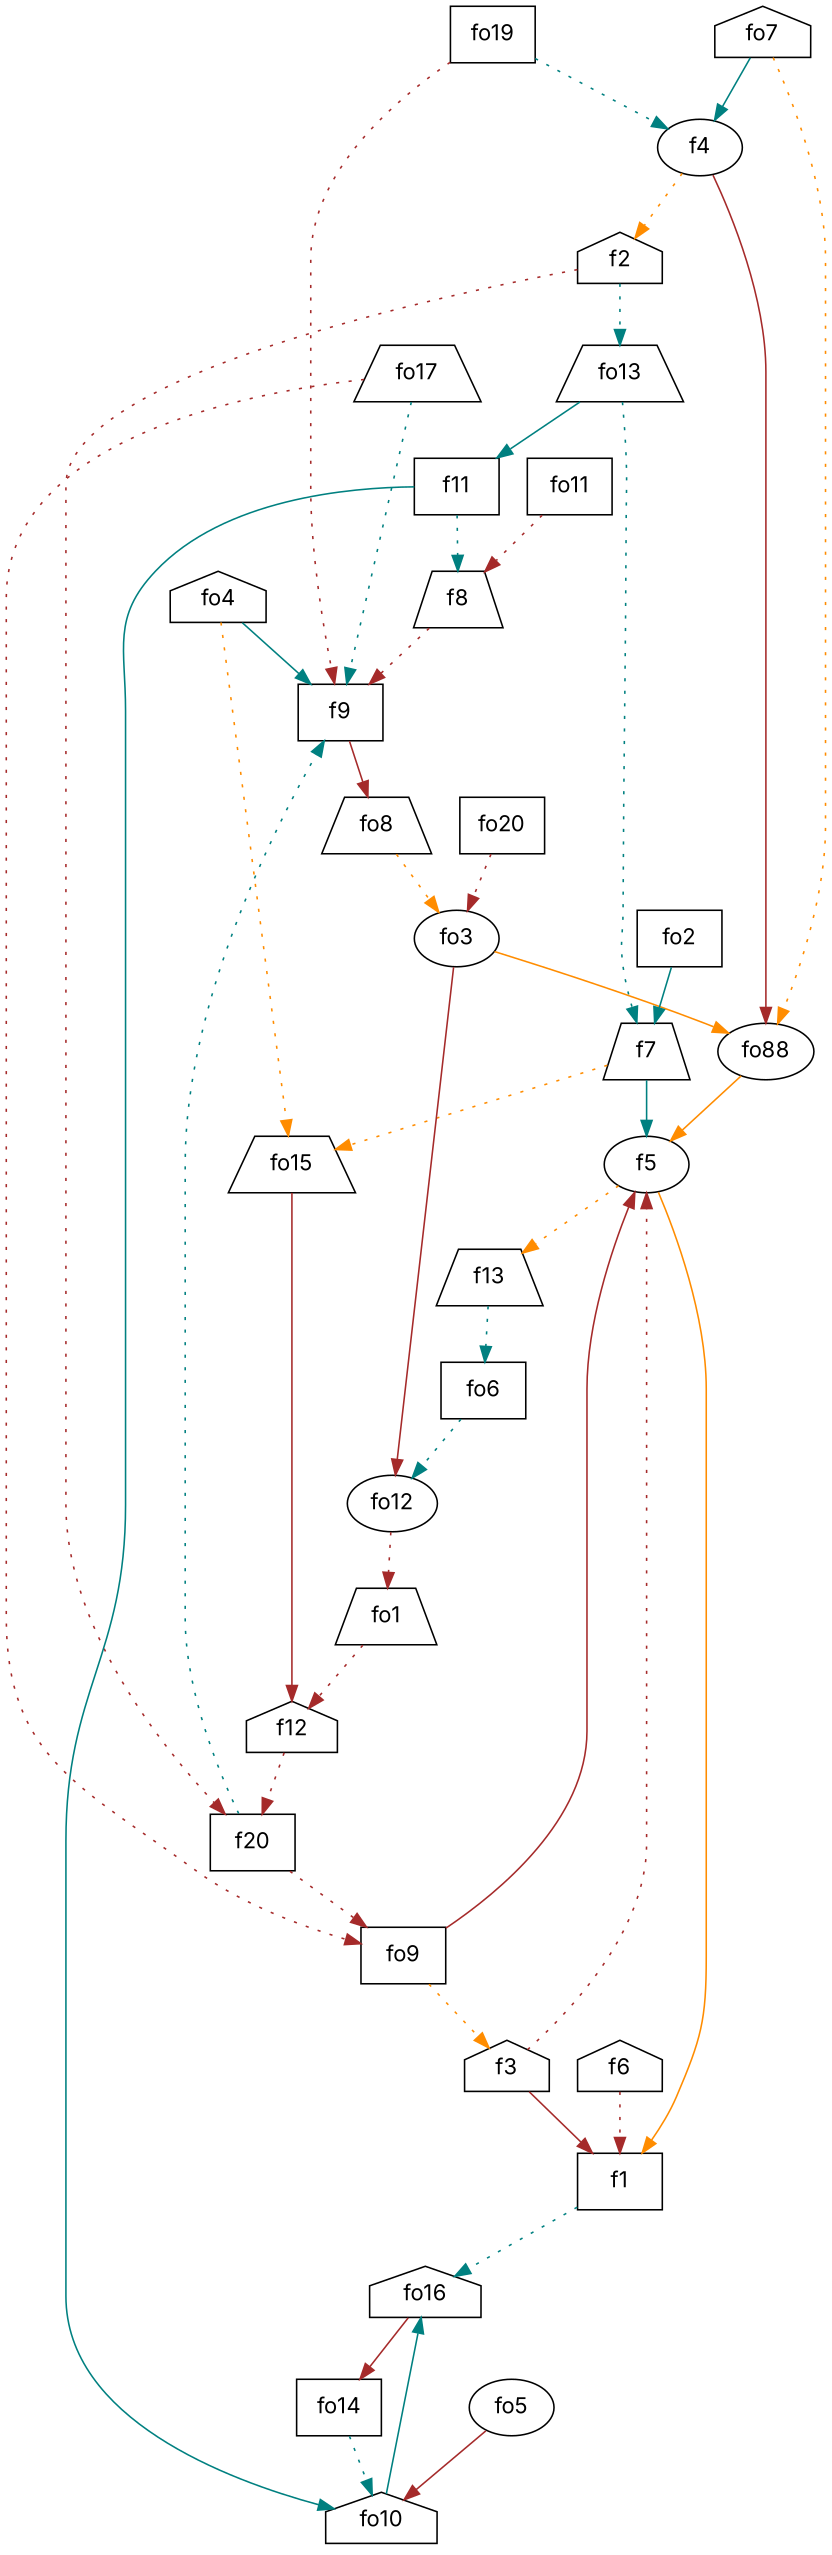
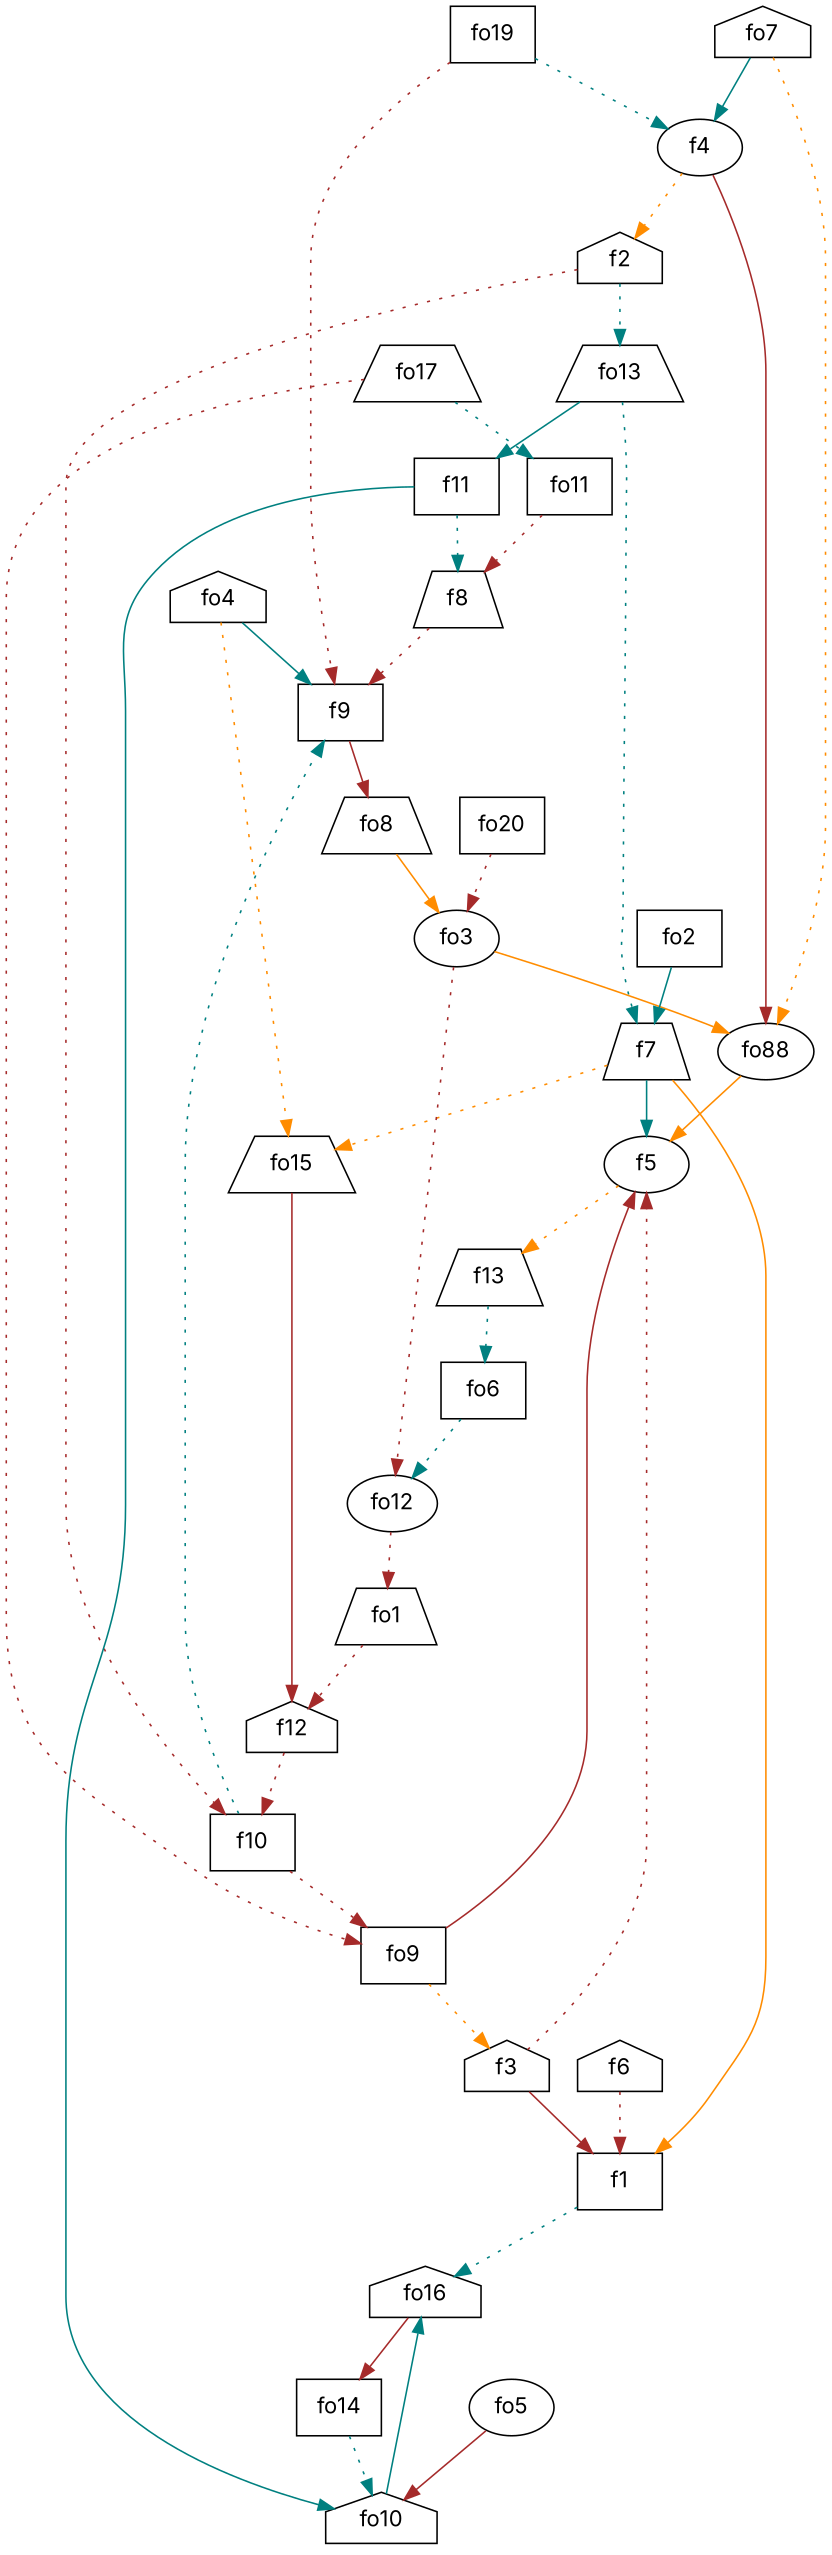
(381, 535) -> (487, 425)
(413, 877) -> (413, 877)
(425, 1213) -> (425, 1213)
(706, 1668) -> (766, 1614)
(253, 1843) -> (253, 1843)
